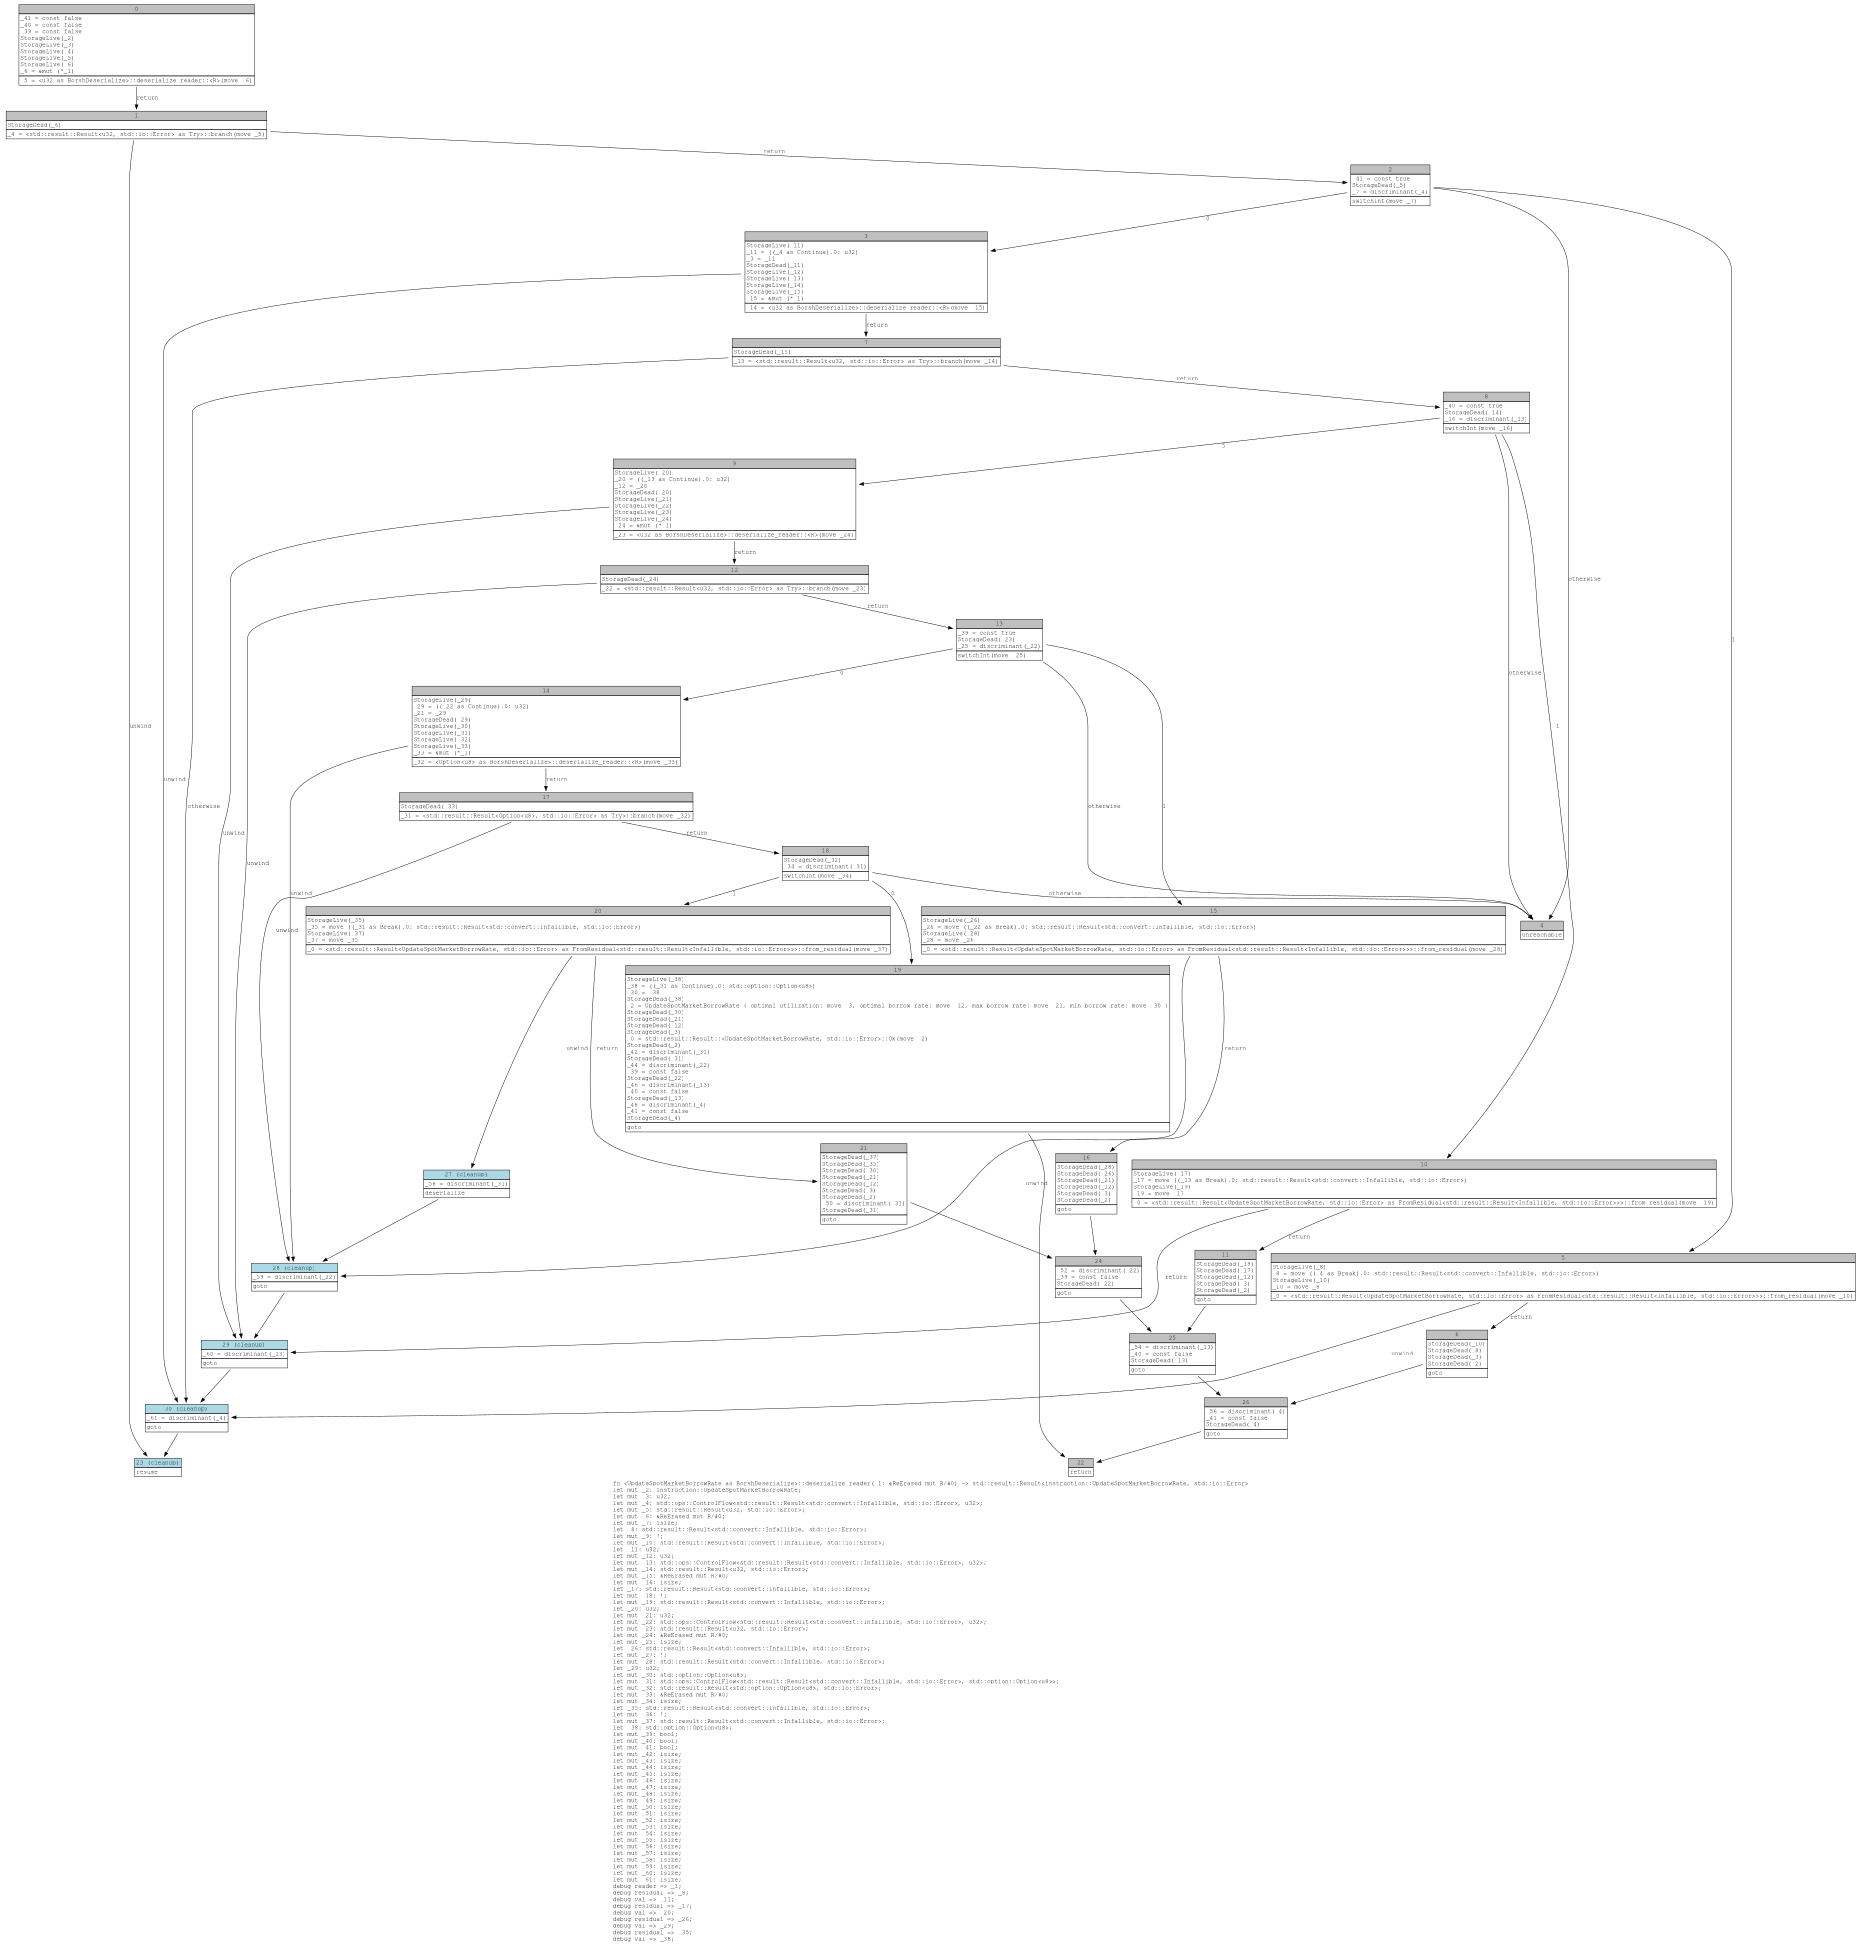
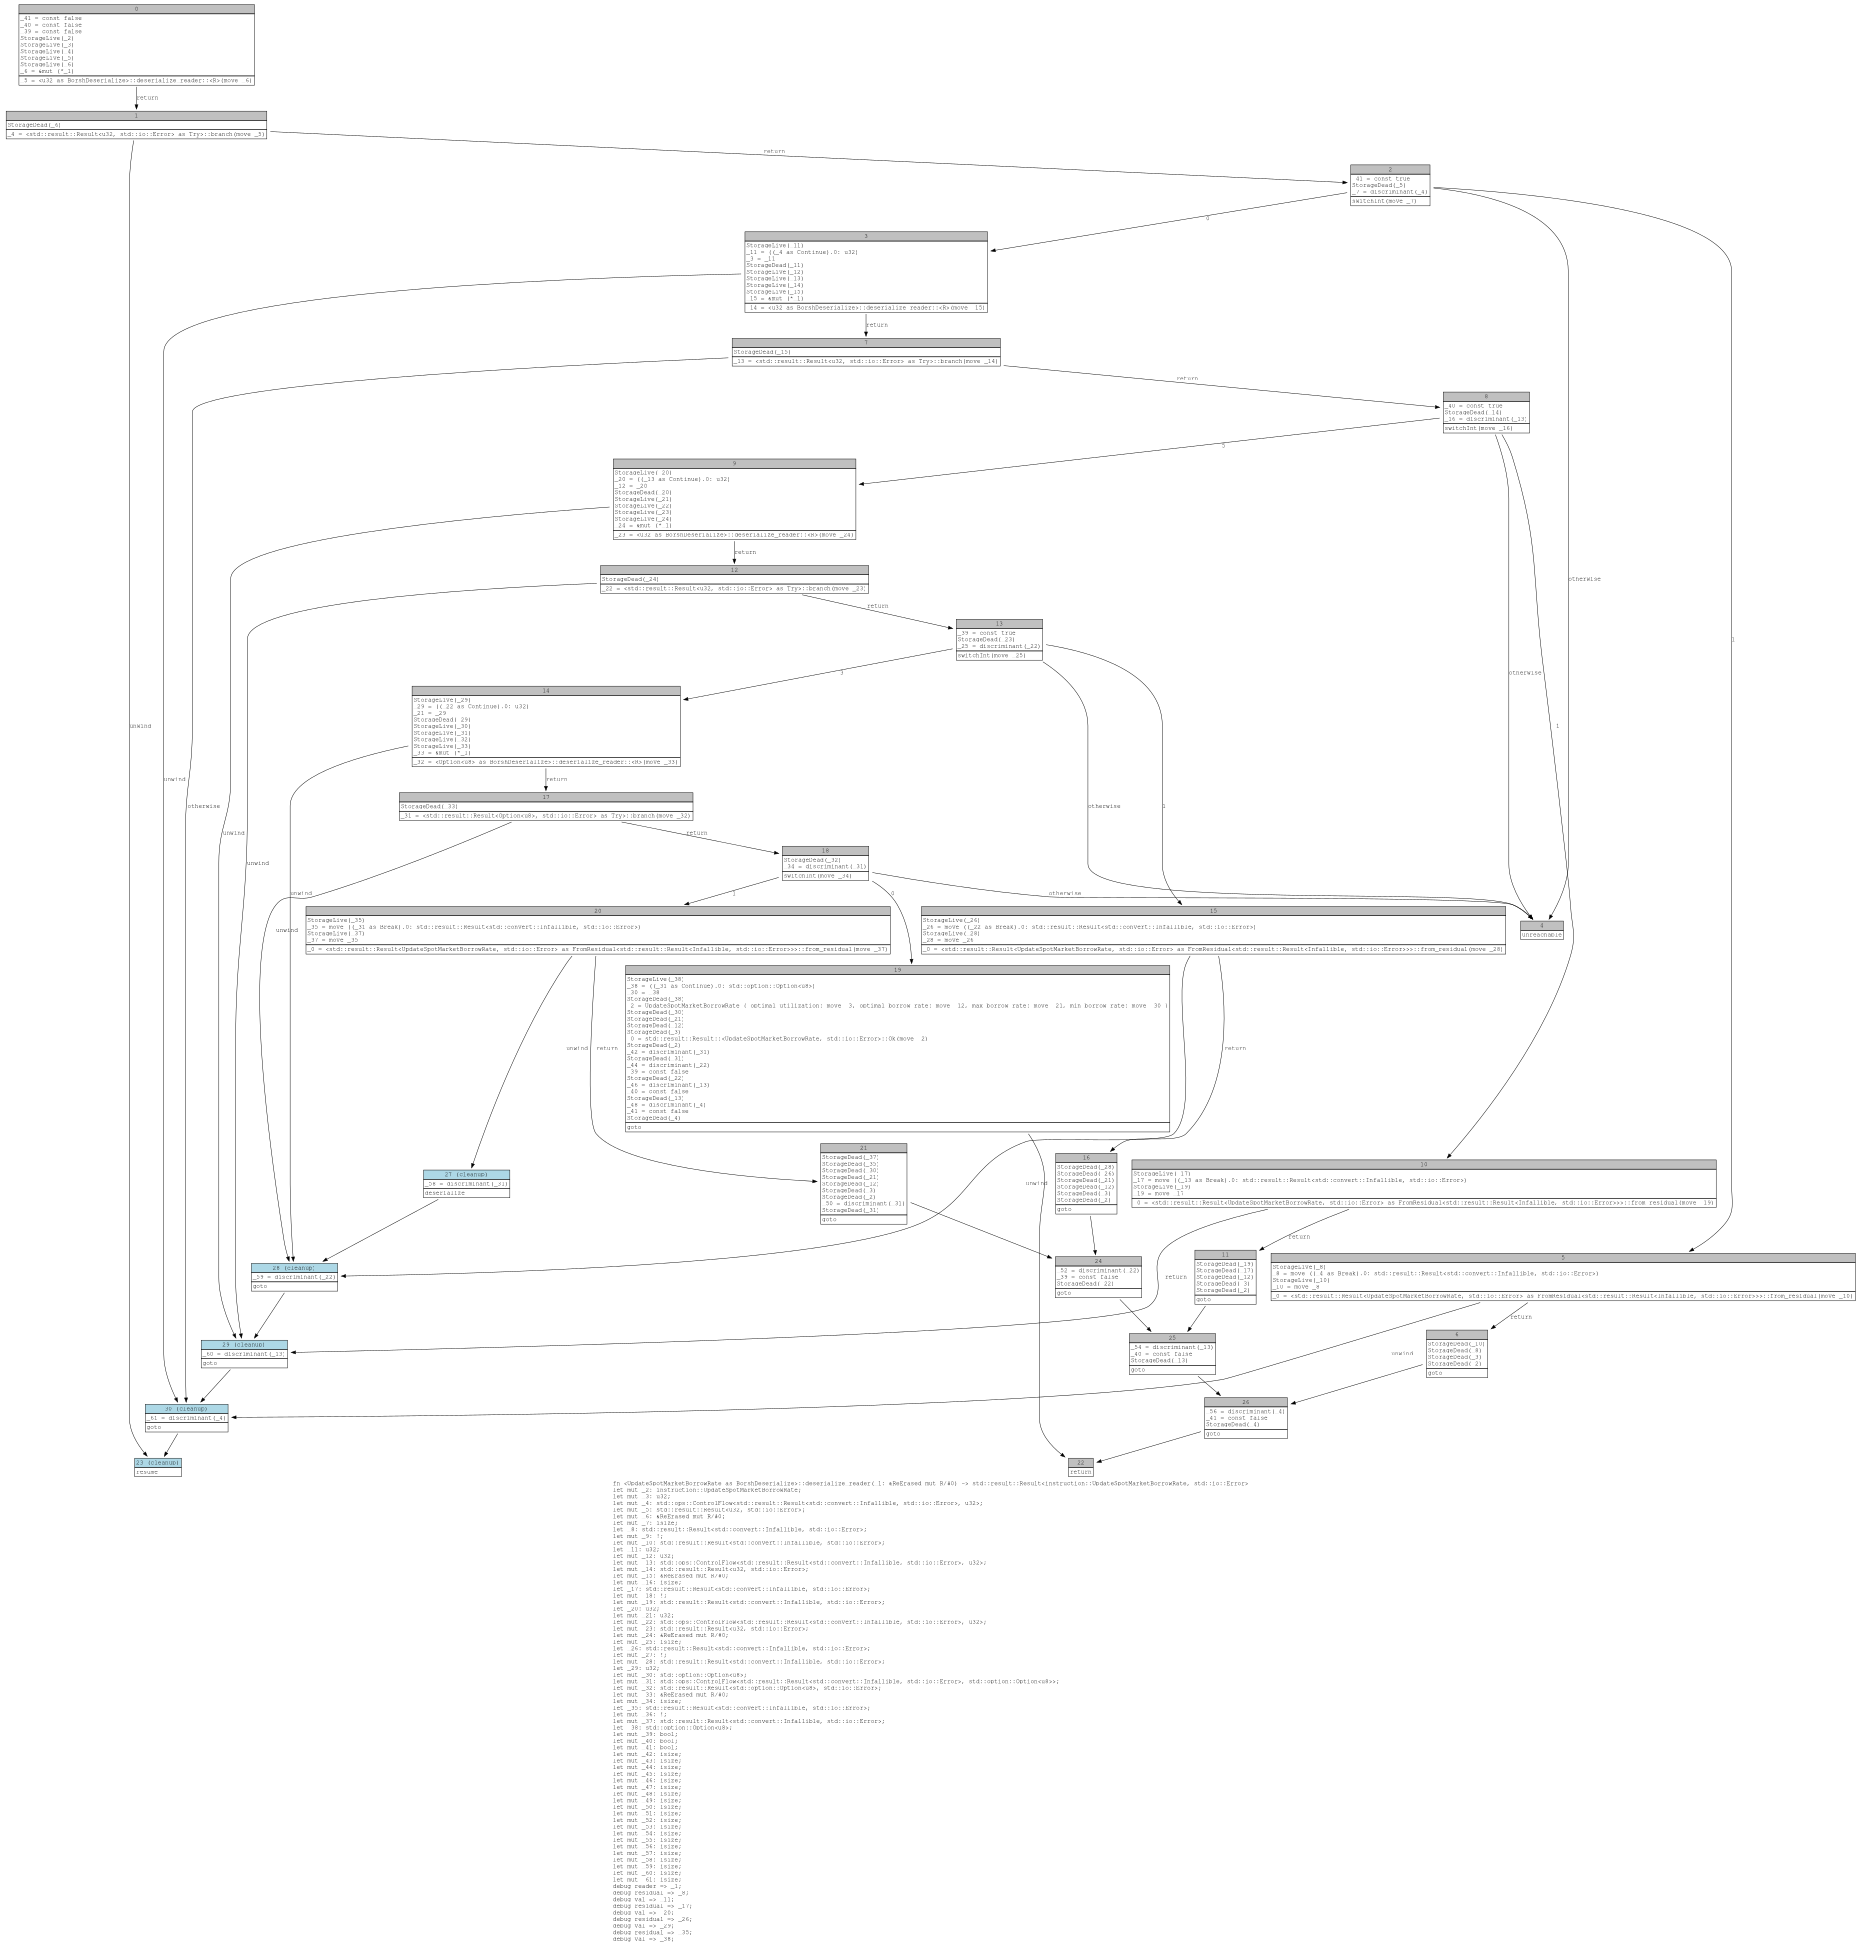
(842, 673) -> (842, 673)
